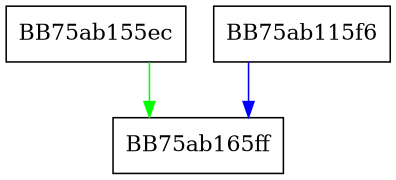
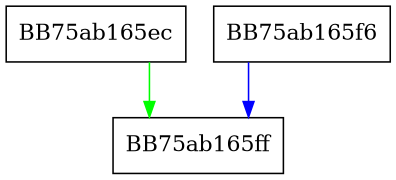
(96, 34) -> (96, 34)
(302, 34) -> (302, 34)
